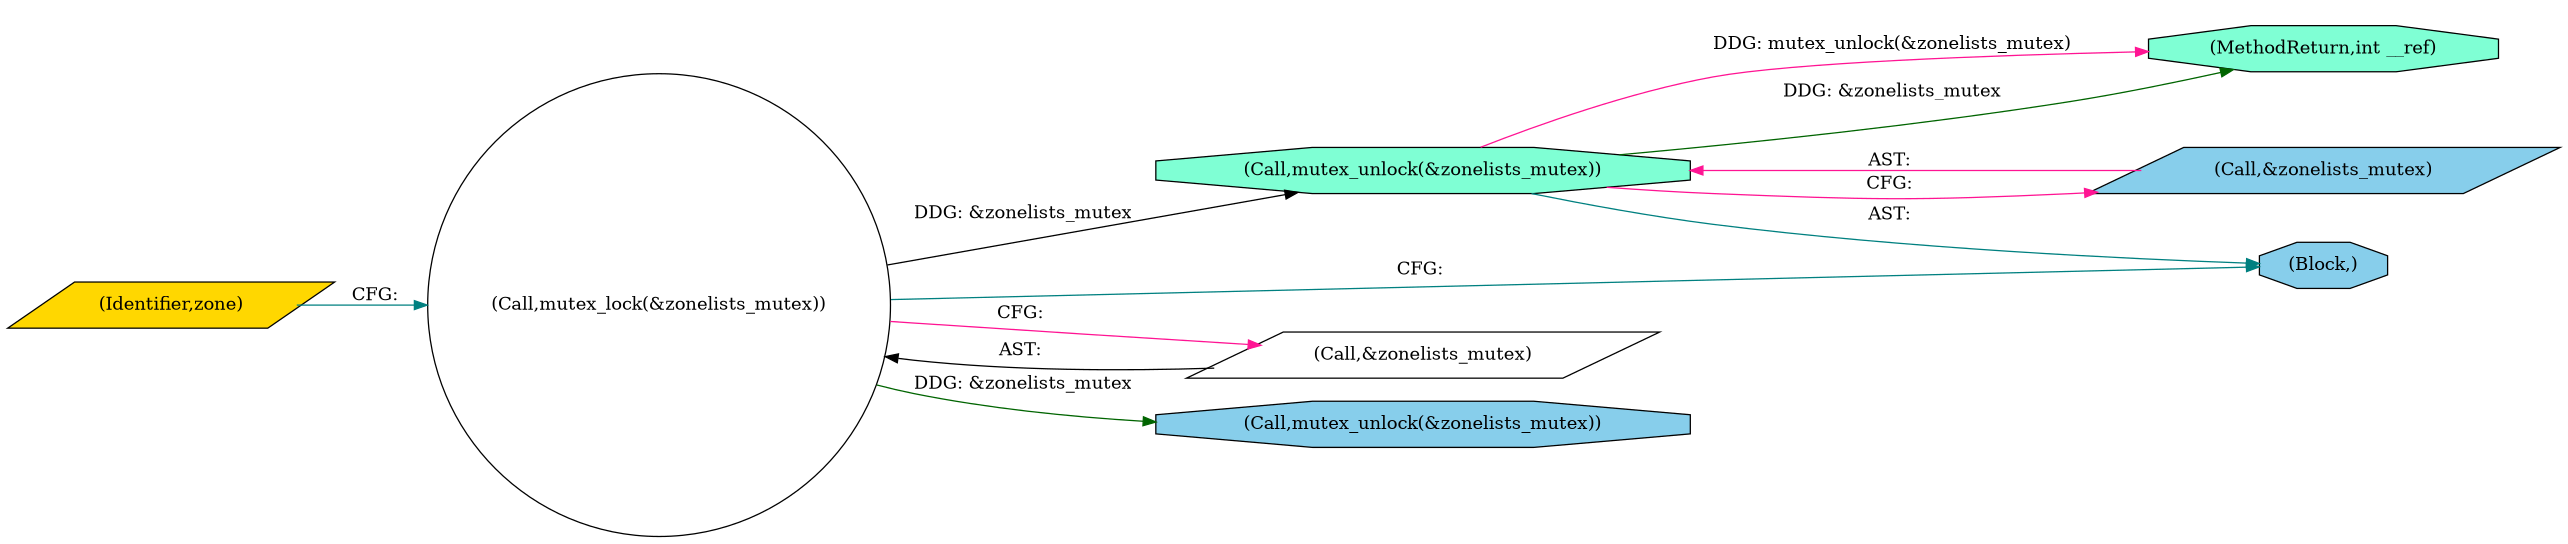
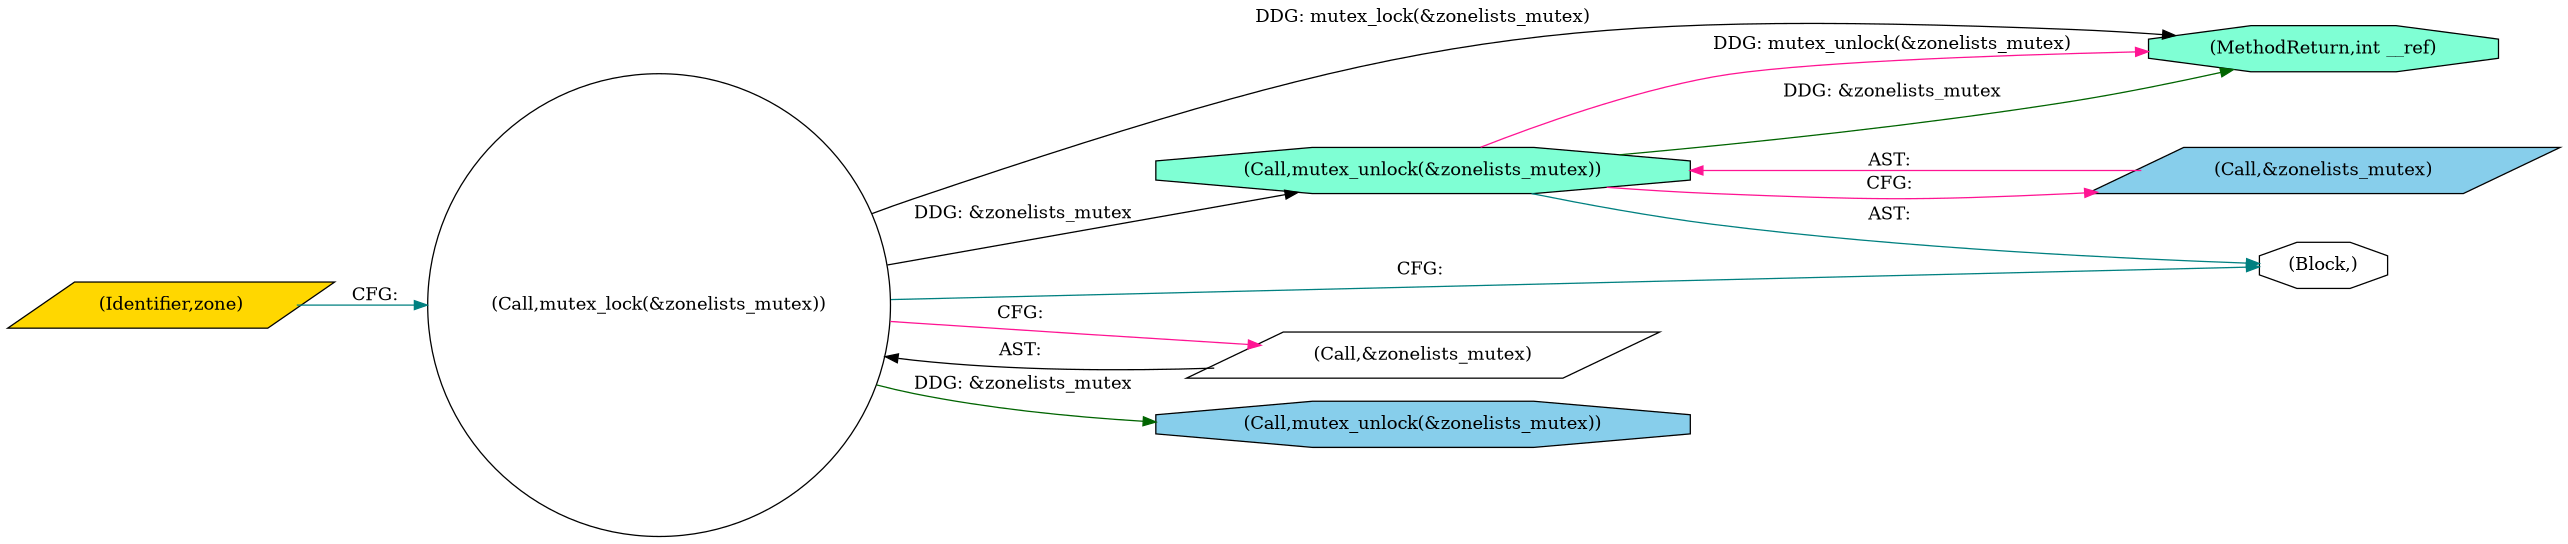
none -> (1506, 42)
(2324, 265) -> (2324, 265)
